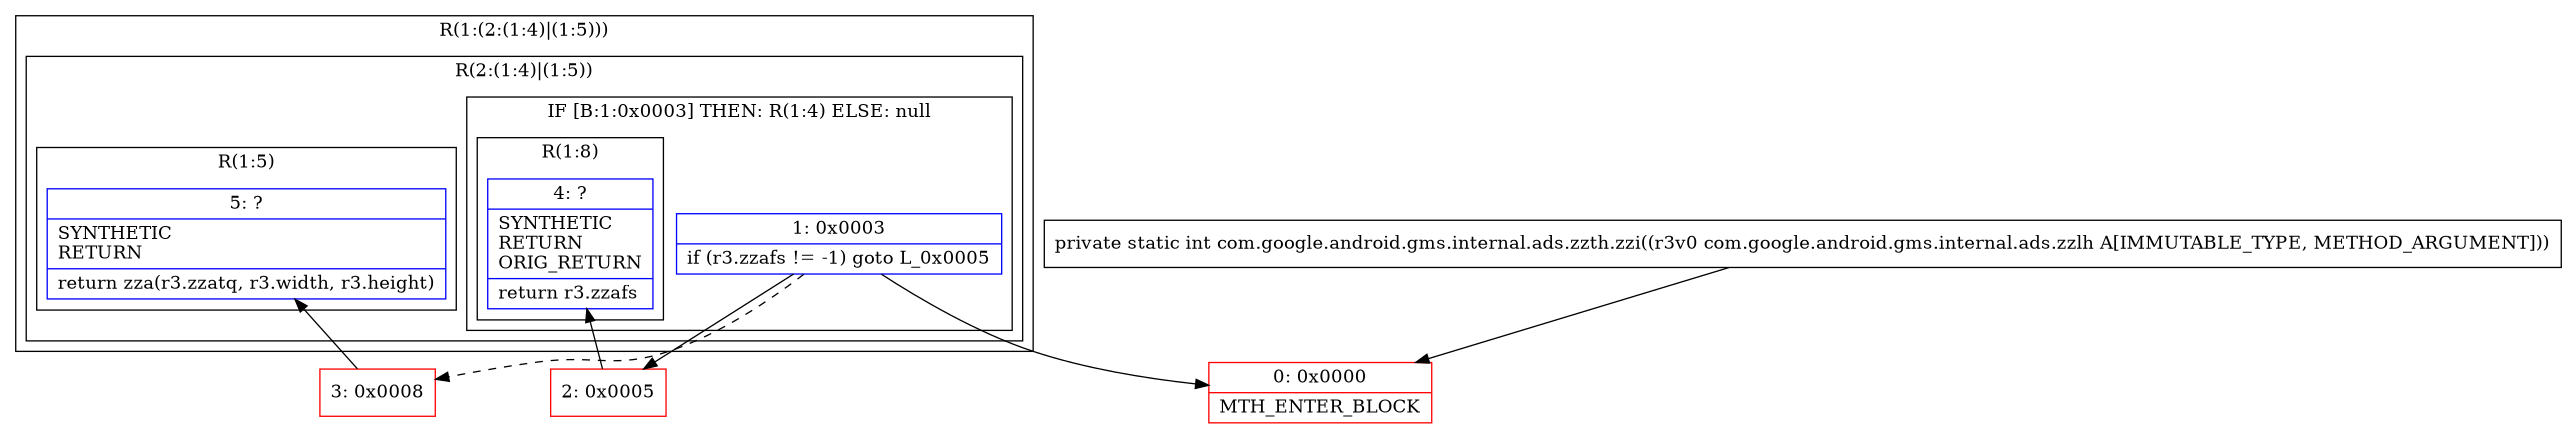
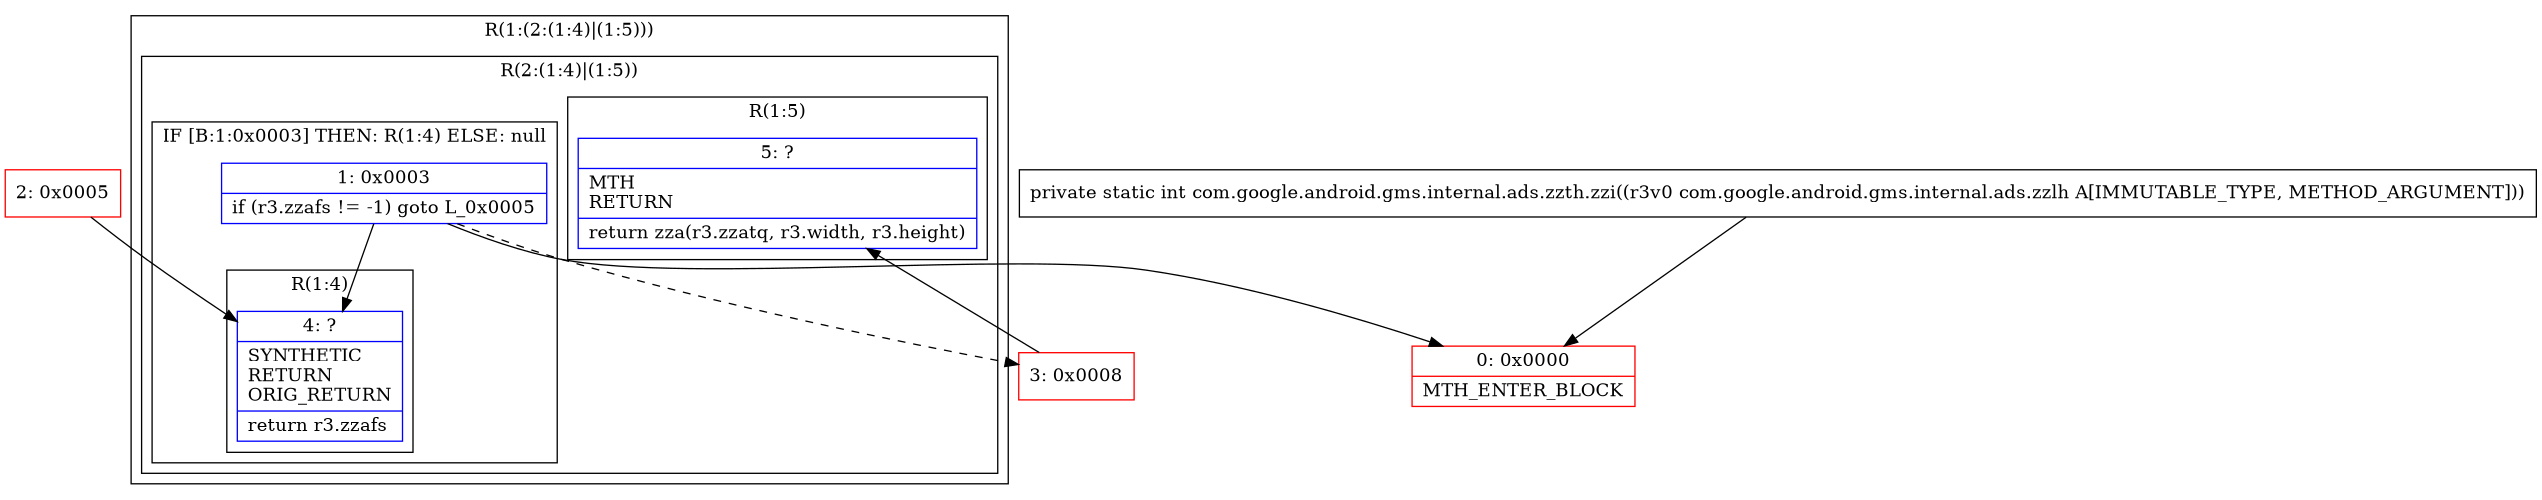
(570, 153) -> (320, 285)
(115, 233) -> (612, 183)
(731, 314) -> (360, 261)
